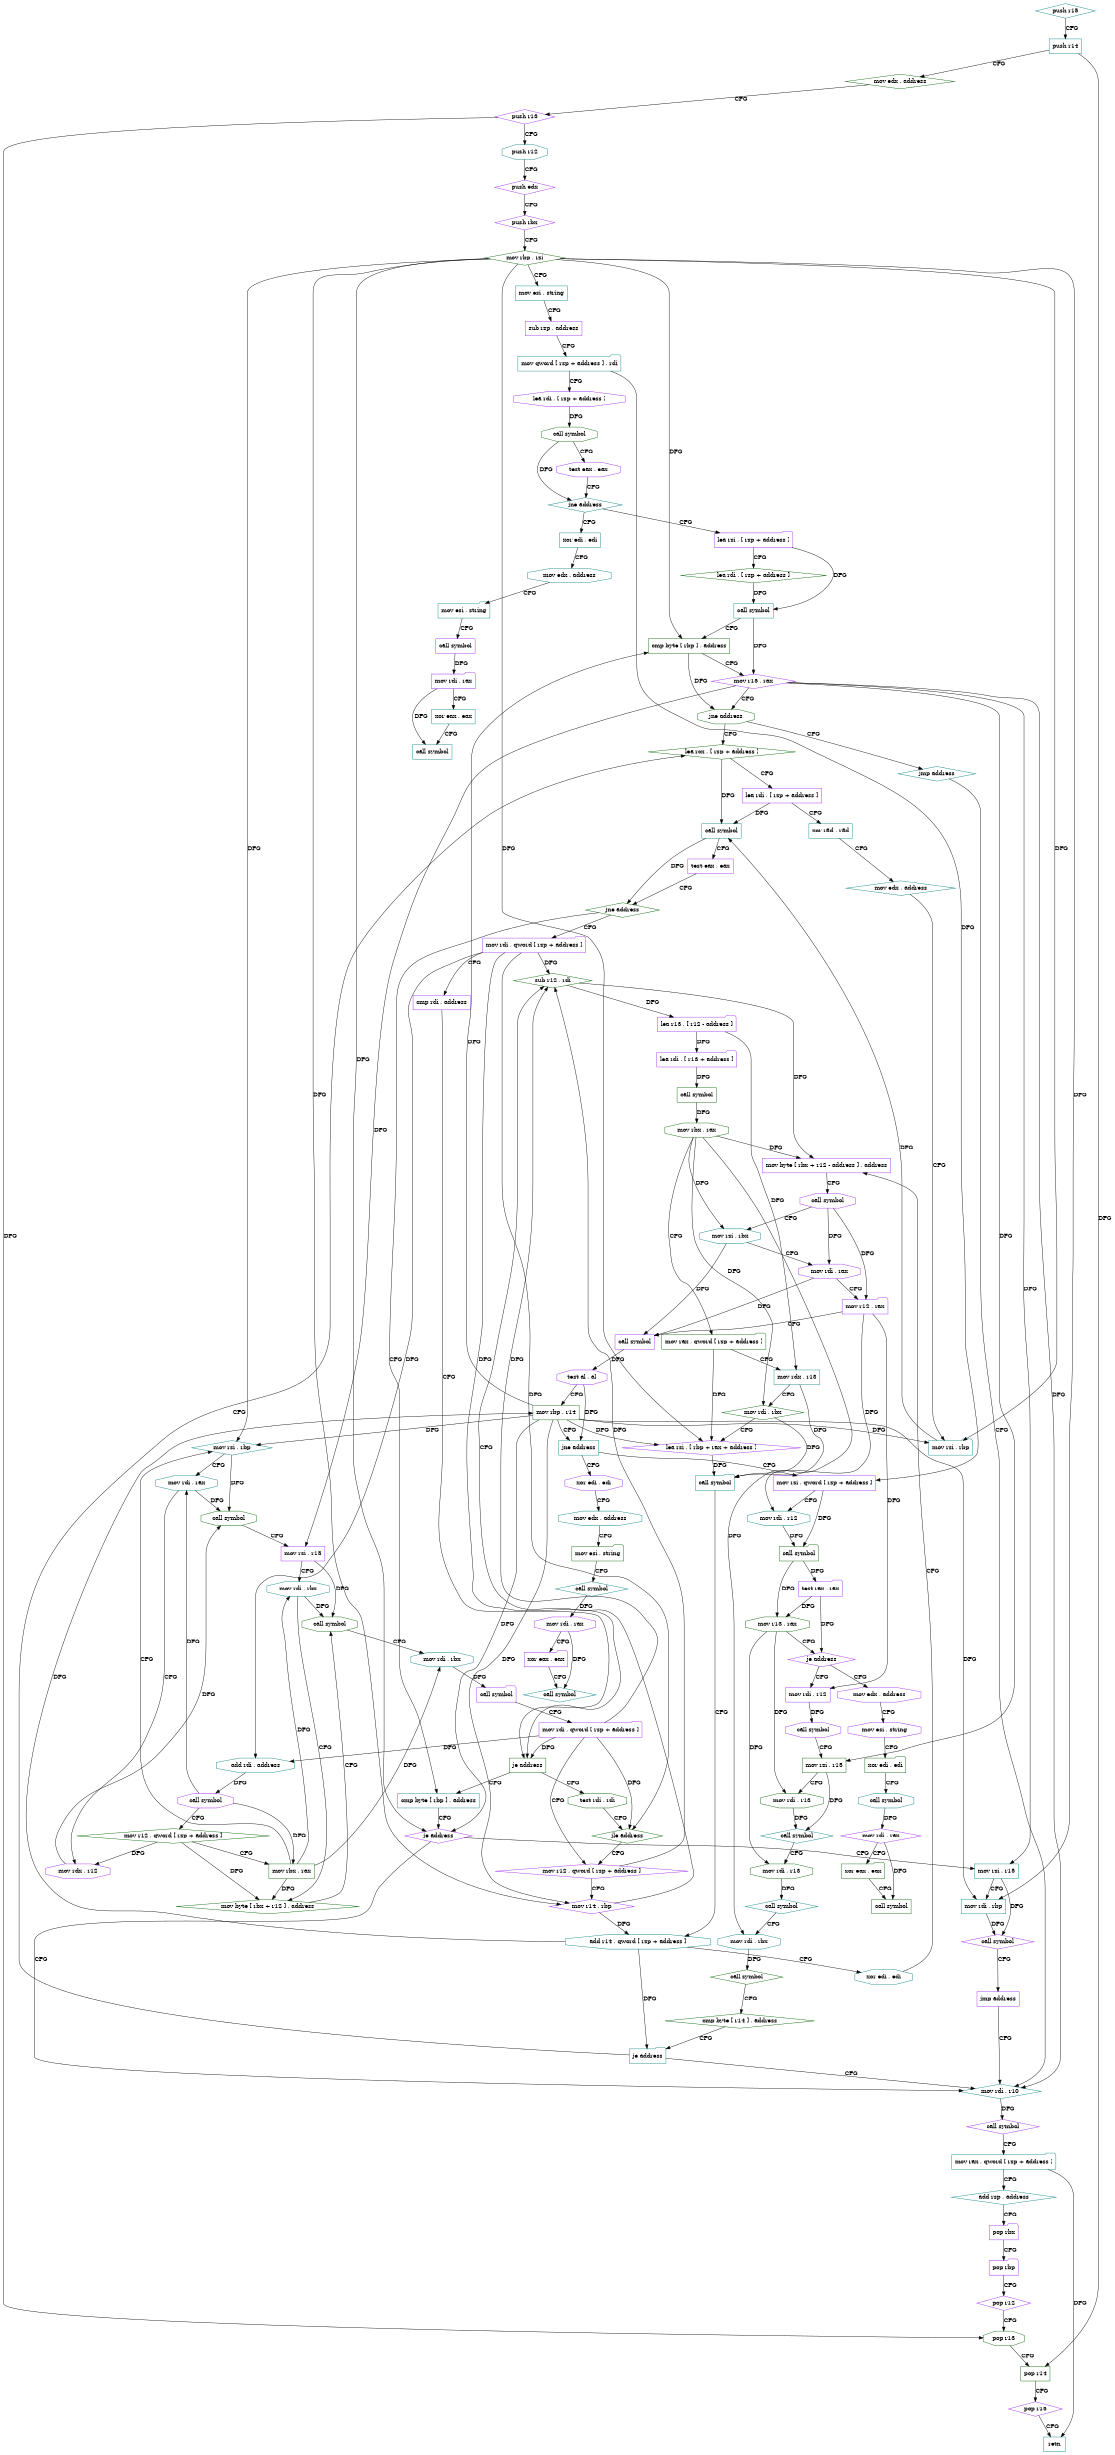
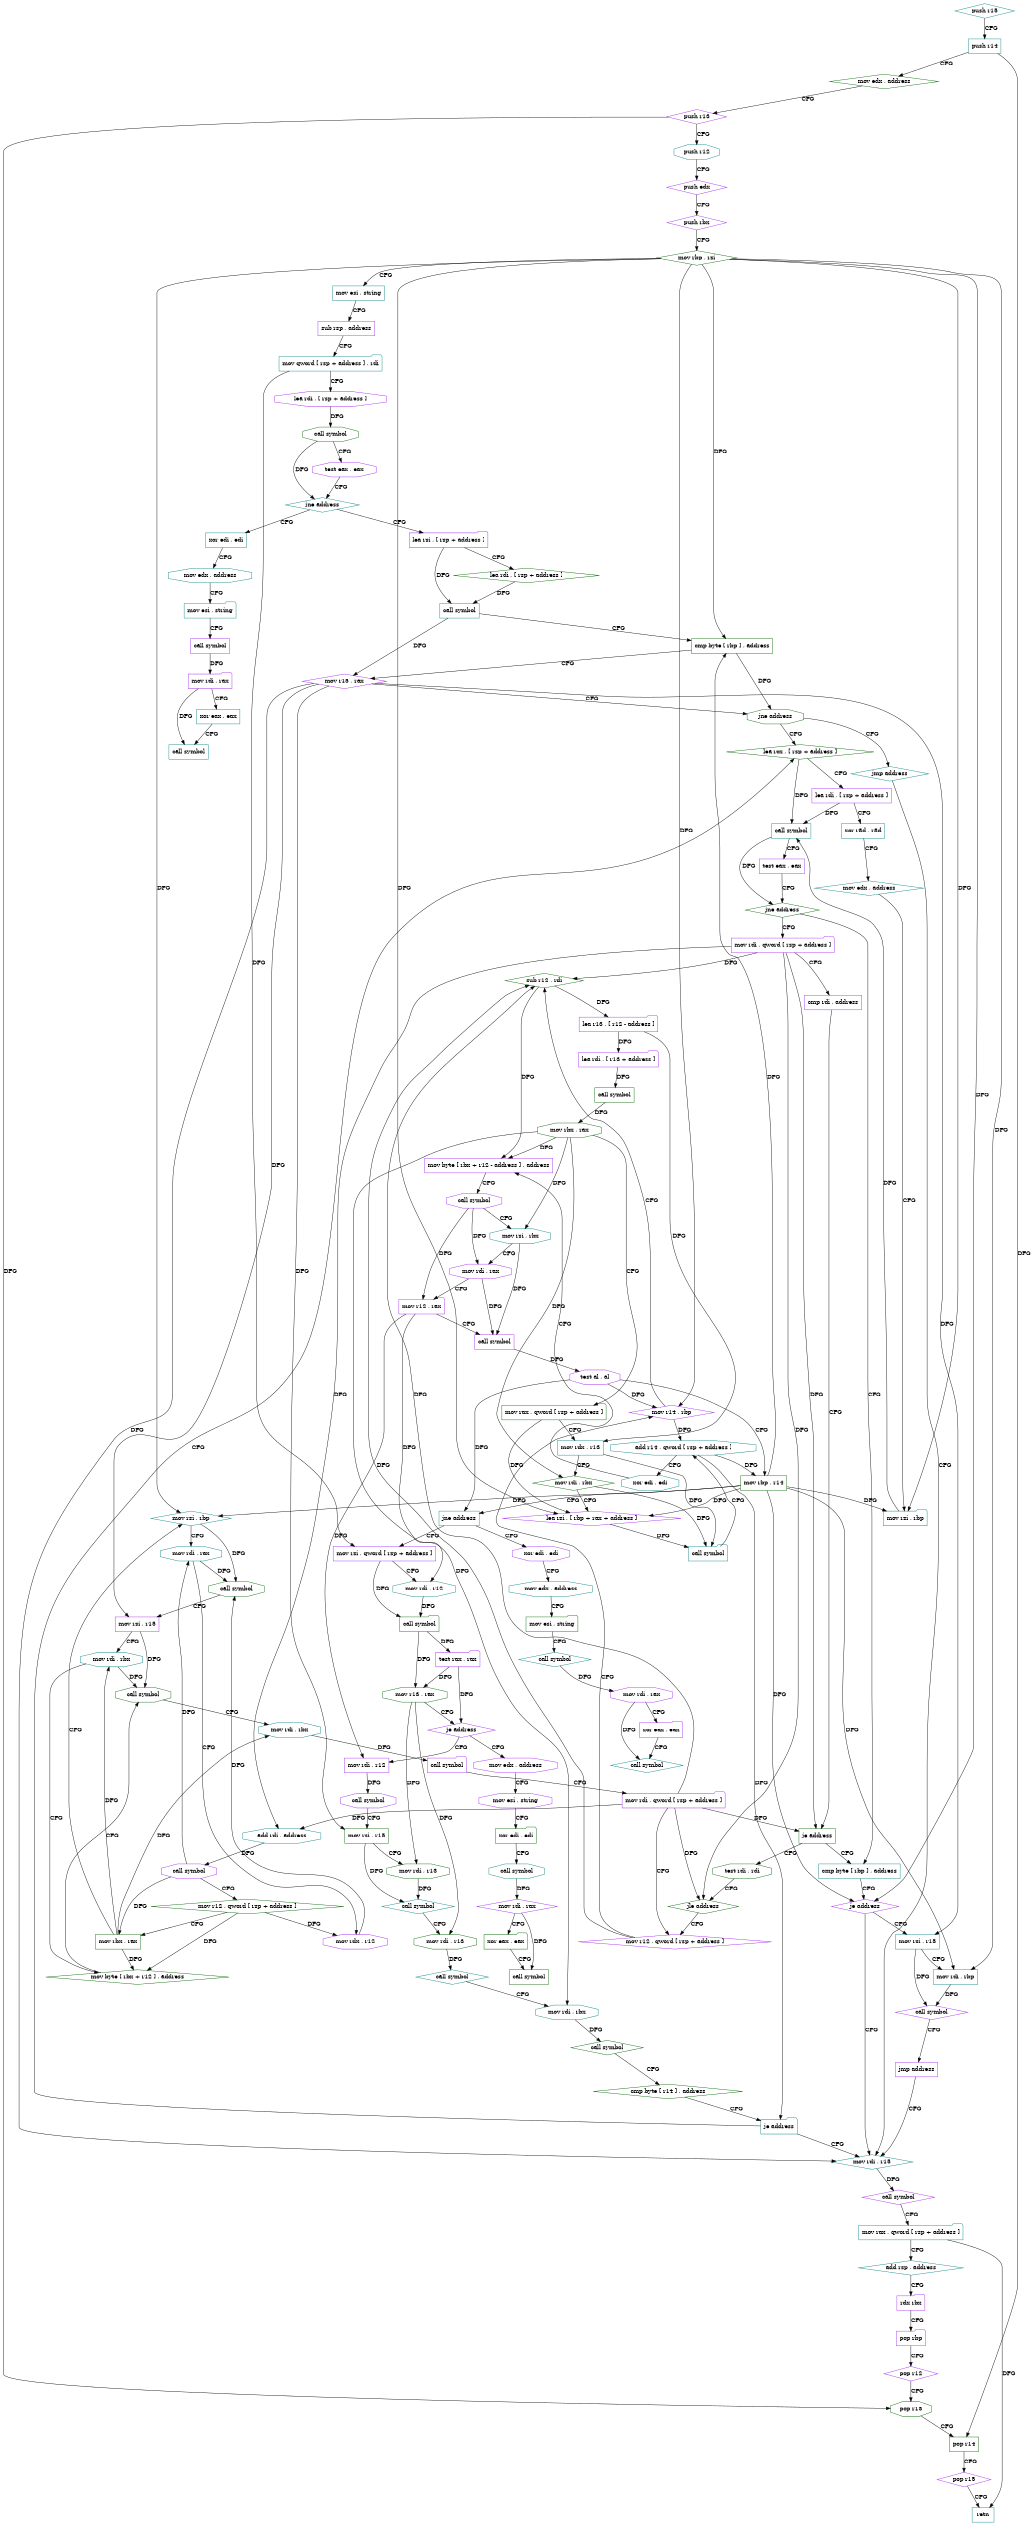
(483, 1669) -> (629, 1397)
(1000, 2091) -> (872, 2162)
(1004, 2233) -> (911, 2303)
